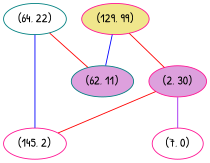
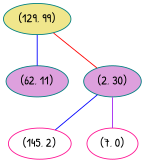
(35, 19) -> none
(115, 19) -> (37, 19)
(178, 81) -> (112, 81)
(107, 112) -> (76, 112)
